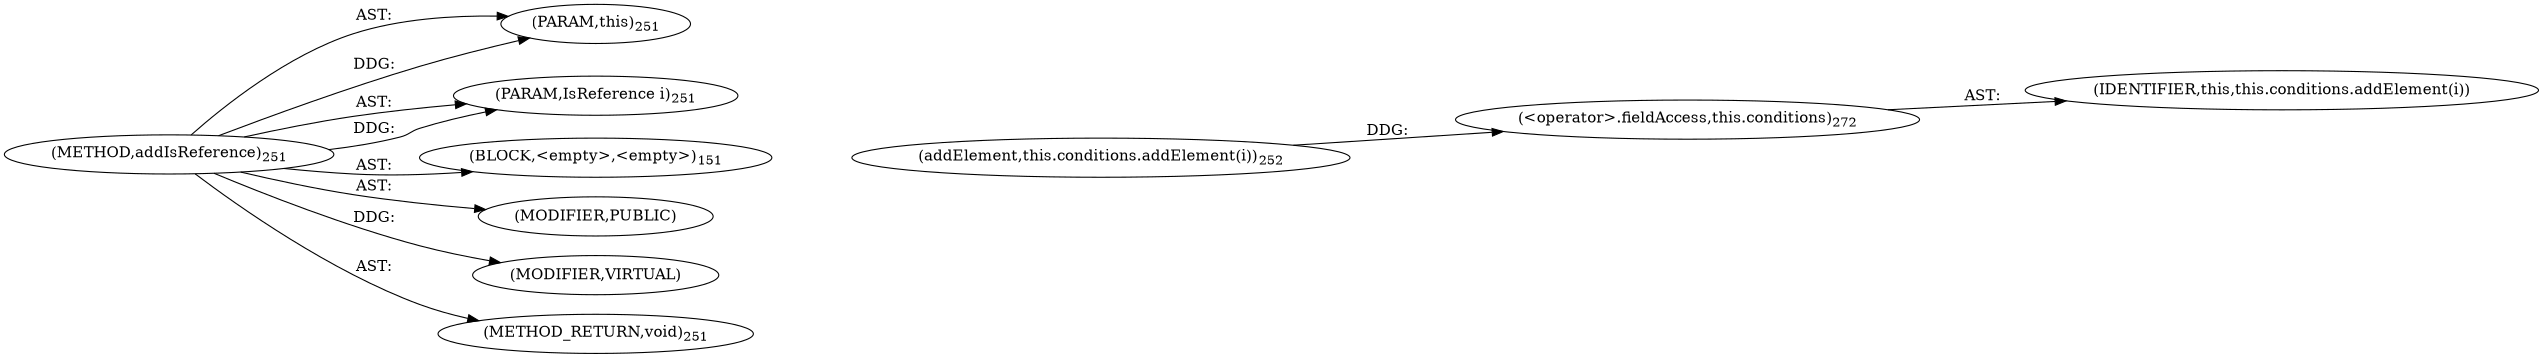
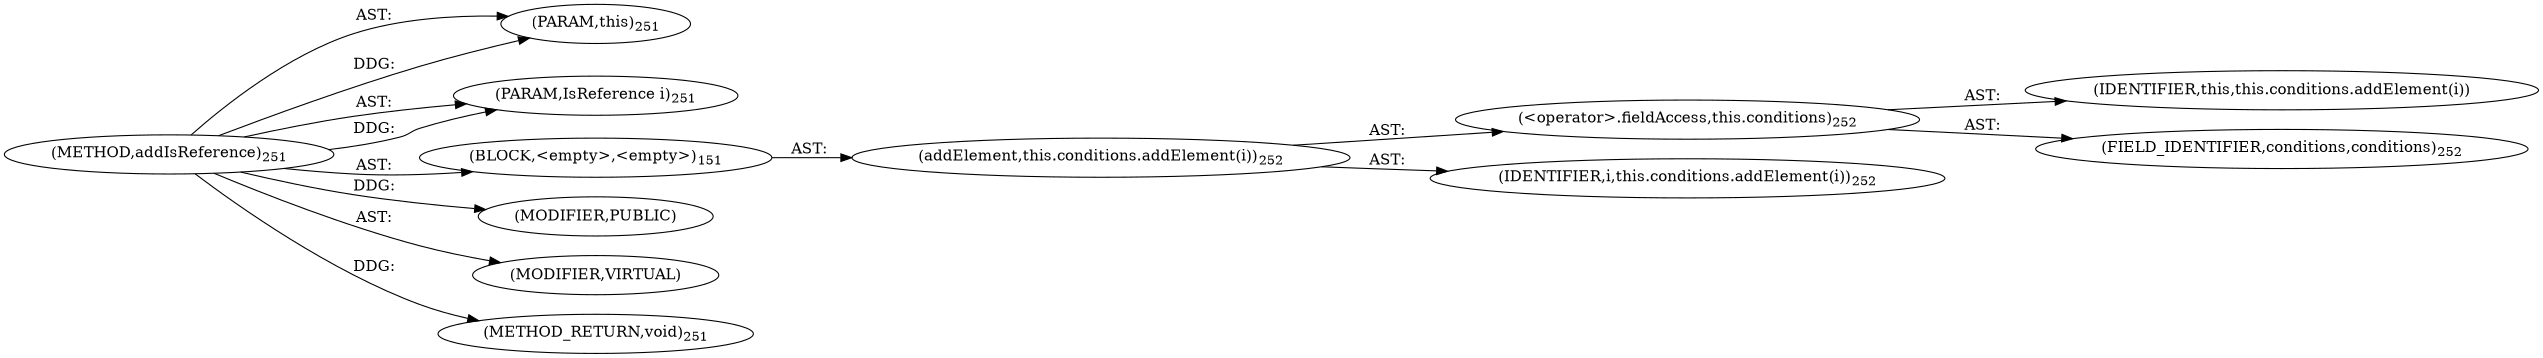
(1845, 118) -> (1845, 118)
(1390, 131) -> (1390, 131)
none -> (2282, 149)
none -> (806, 158)
none -> (1688, 178)
(377, 187) -> (377, 187)
(377, 218) -> (377, 218)
(377, 267) -> (377, 267)
